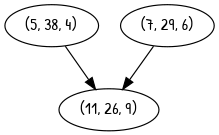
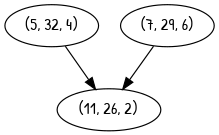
(52, 26) -> (52, 26)
(109, 110) -> (109, 110)
